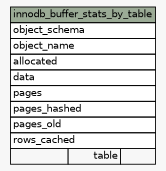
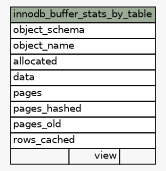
(106, 156) -> (106, 156)
